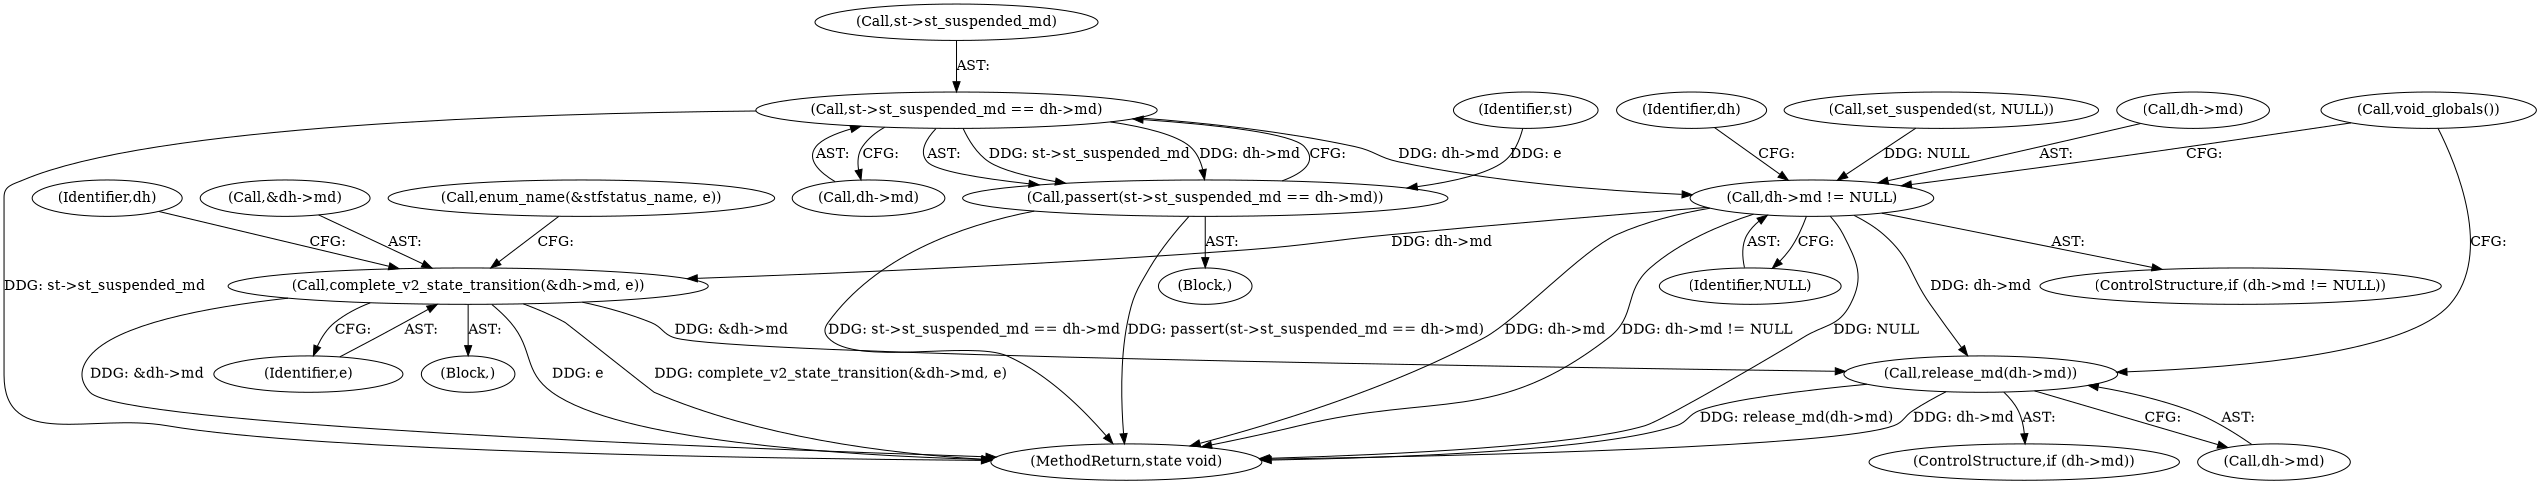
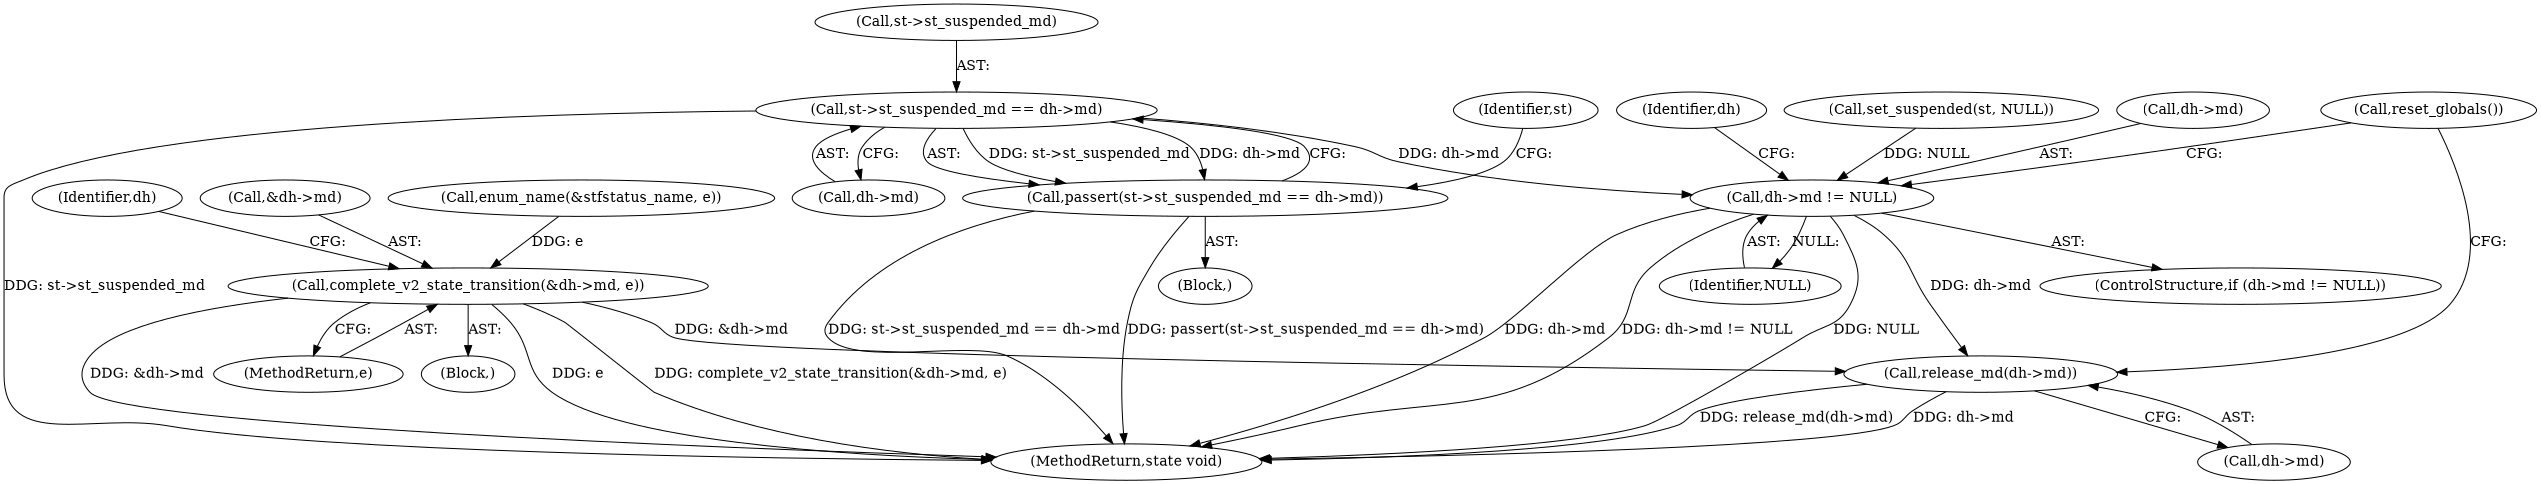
(2429, 110) -> (2429, 110)
(1536, 154) -> (1536, 154)
(558, 242) -> (558, 242)
(1818, 242) -> (1818, 242)
(1228, 251) -> none
(308, 374) -> (308, 374)
(2024, 462) -> none
